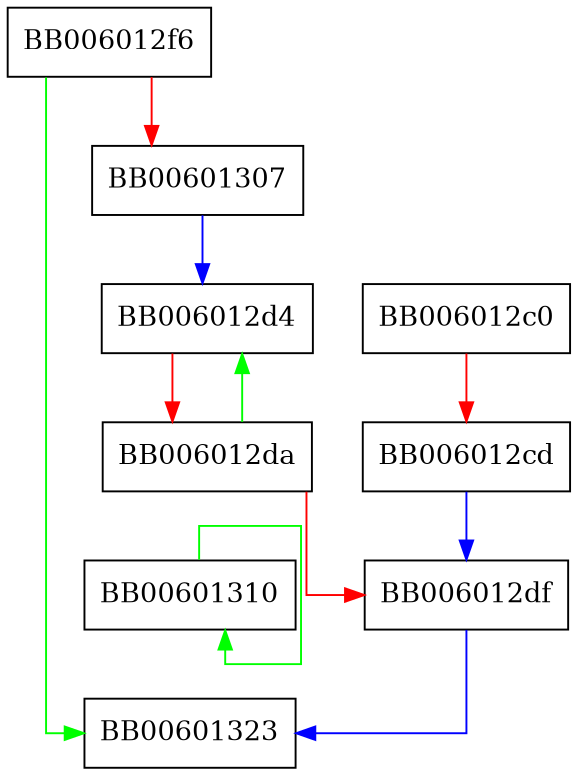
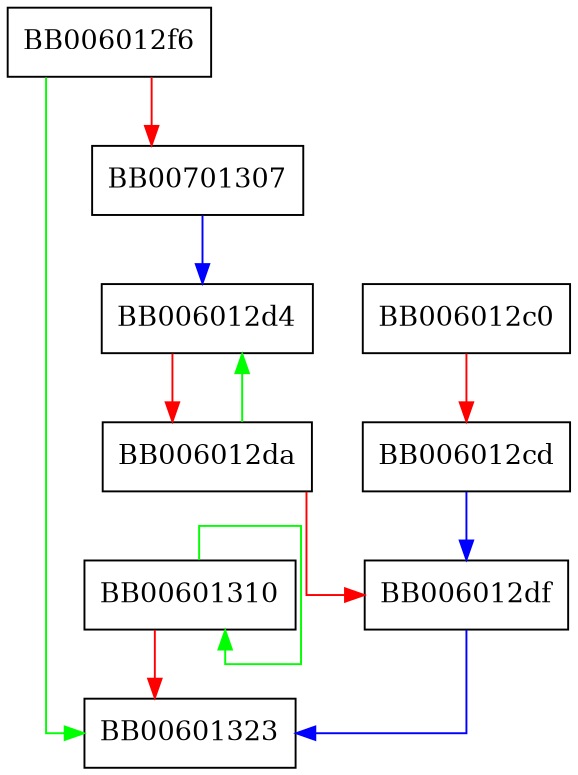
(198, 180) -> (198, 180)
none -> (155, 654)
